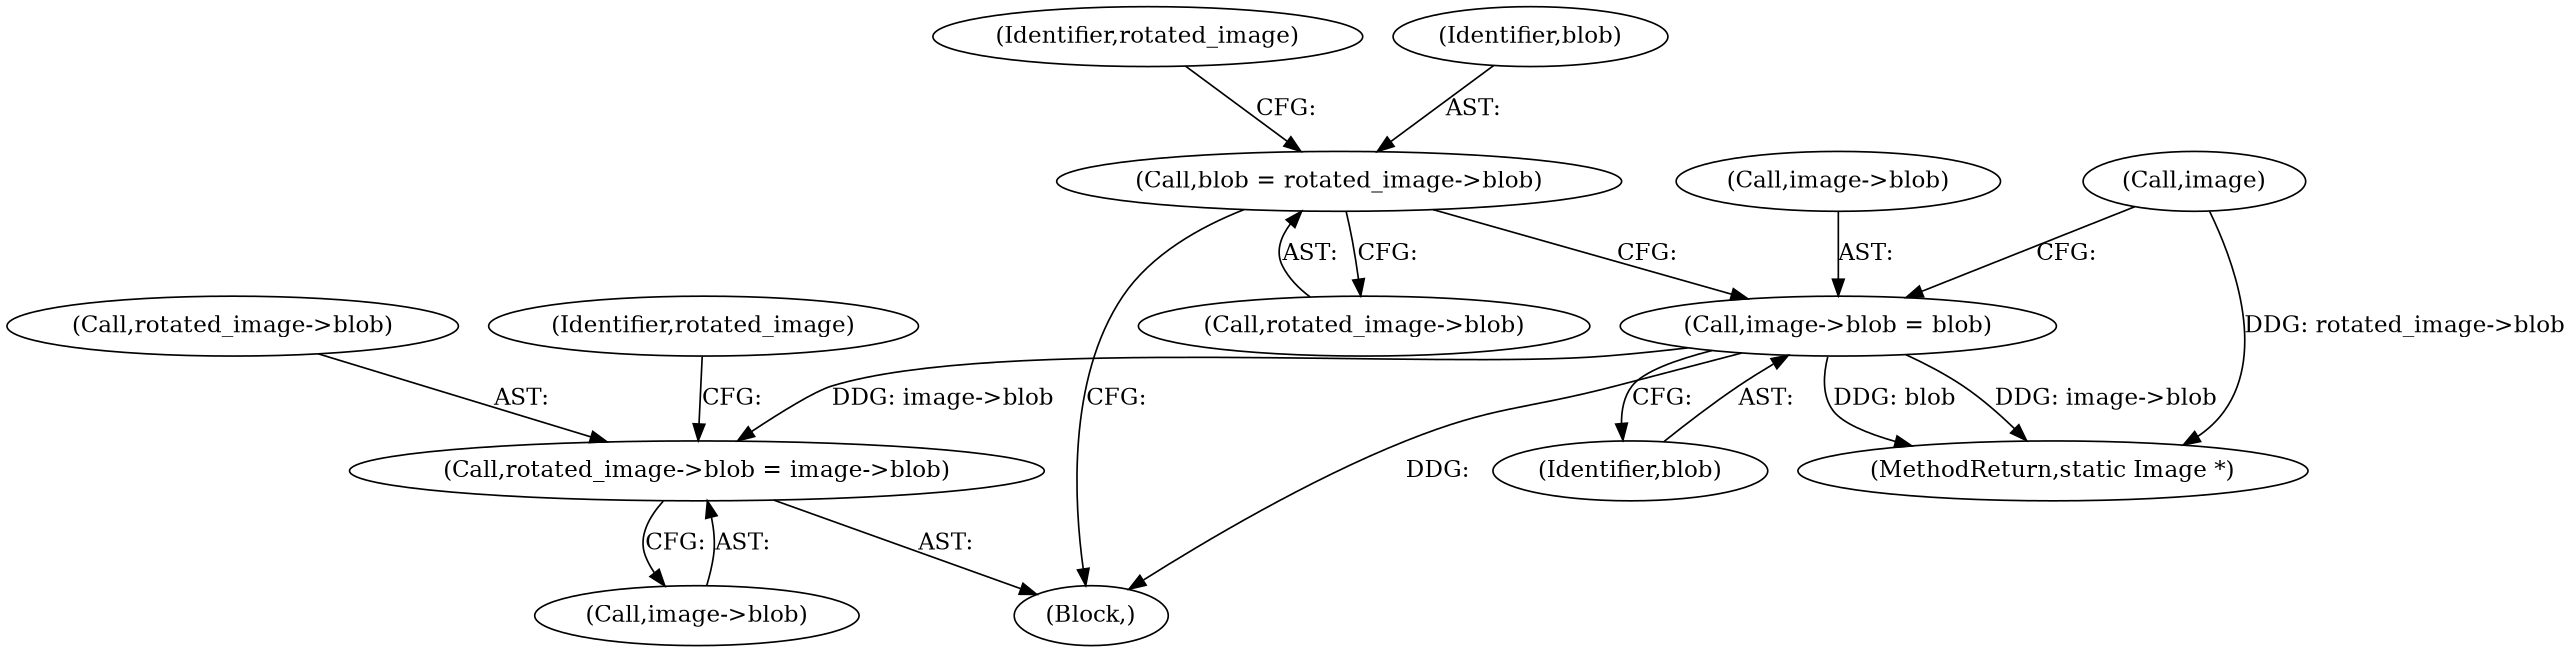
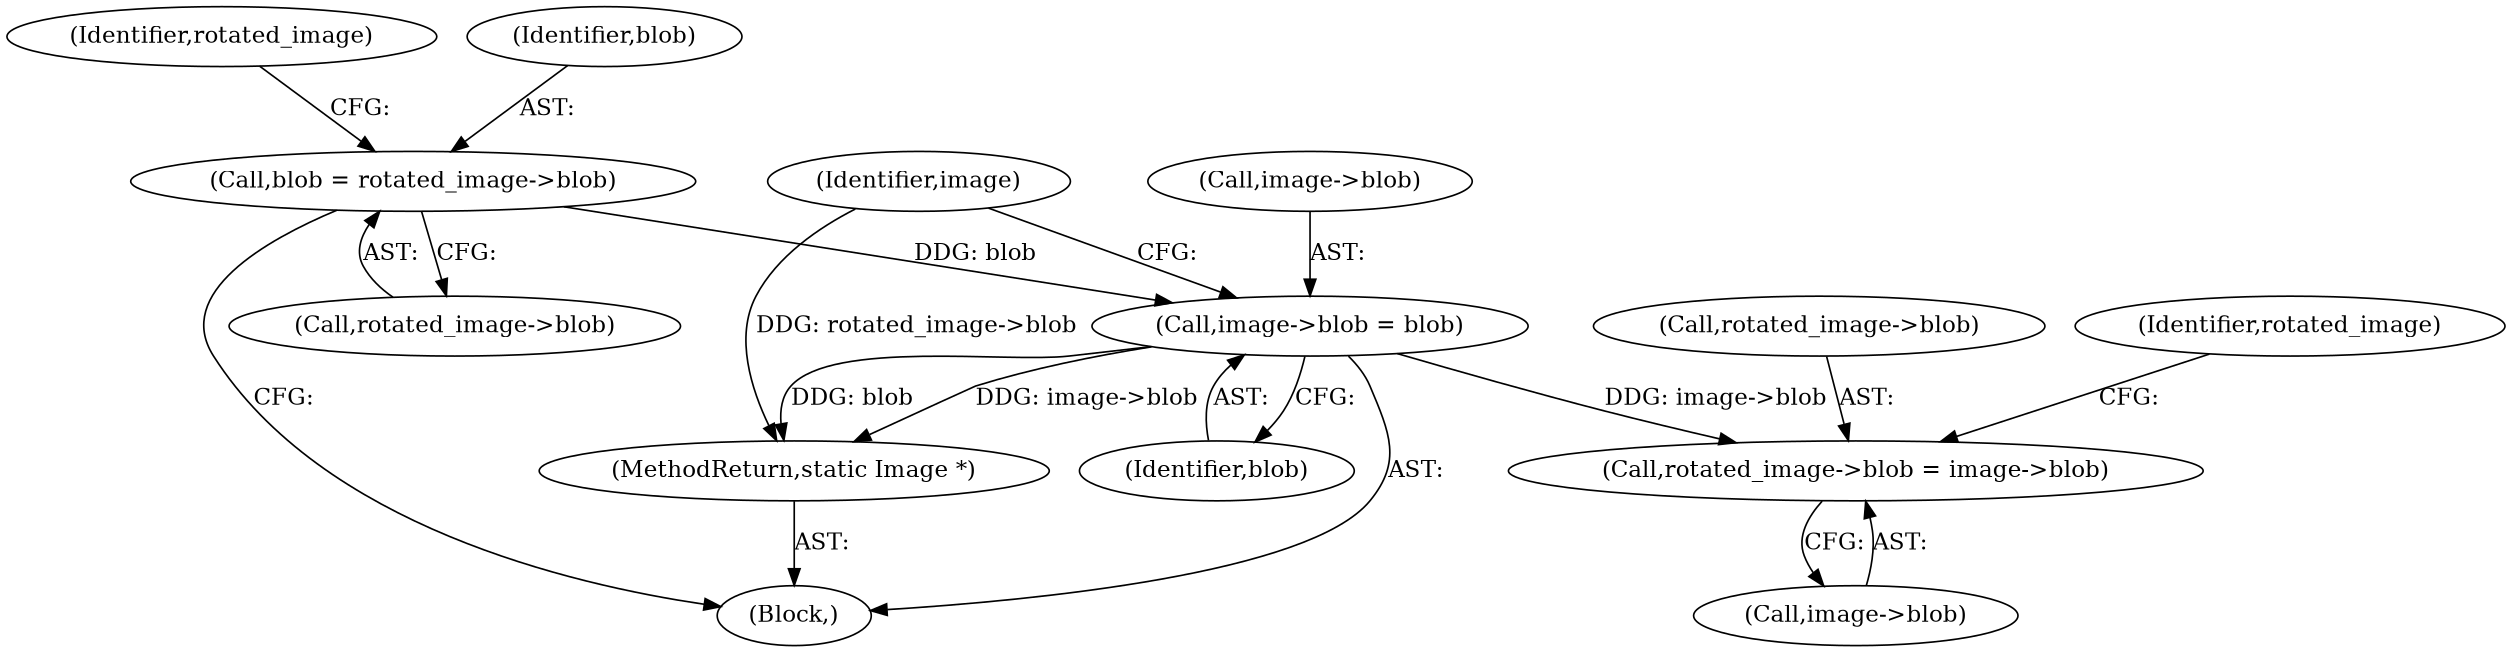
(2194, 181) -> (919, 181)
(1651, 254) -> (976, 254)
(1441, 471) -> (1420, 471)
(897, 544) -> (794, 535)
